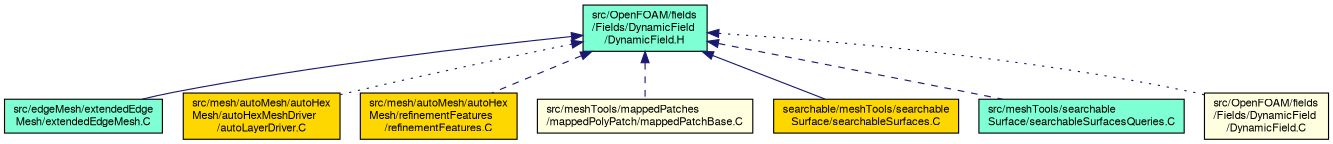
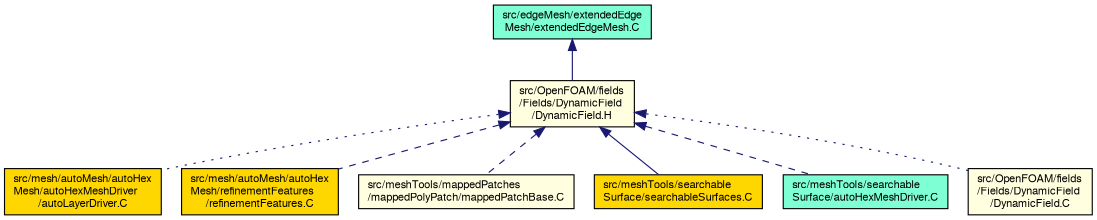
(645, 28) -> (572, 104)
(356, 63) -> (572, 66)
(866, 116) -> (678, 192)
(1082, 116) -> (866, 192)
